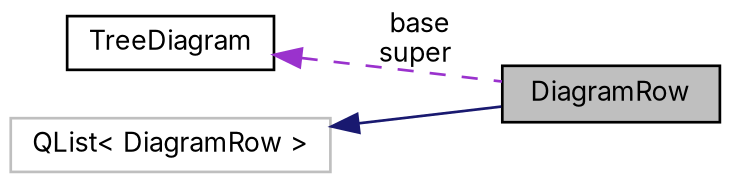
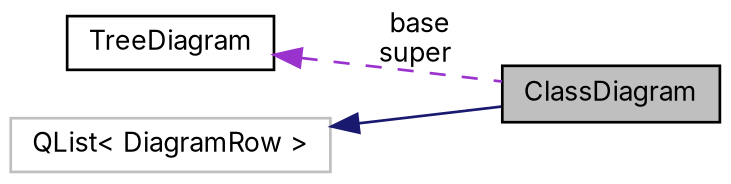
(611, 94) -> (611, 94)
